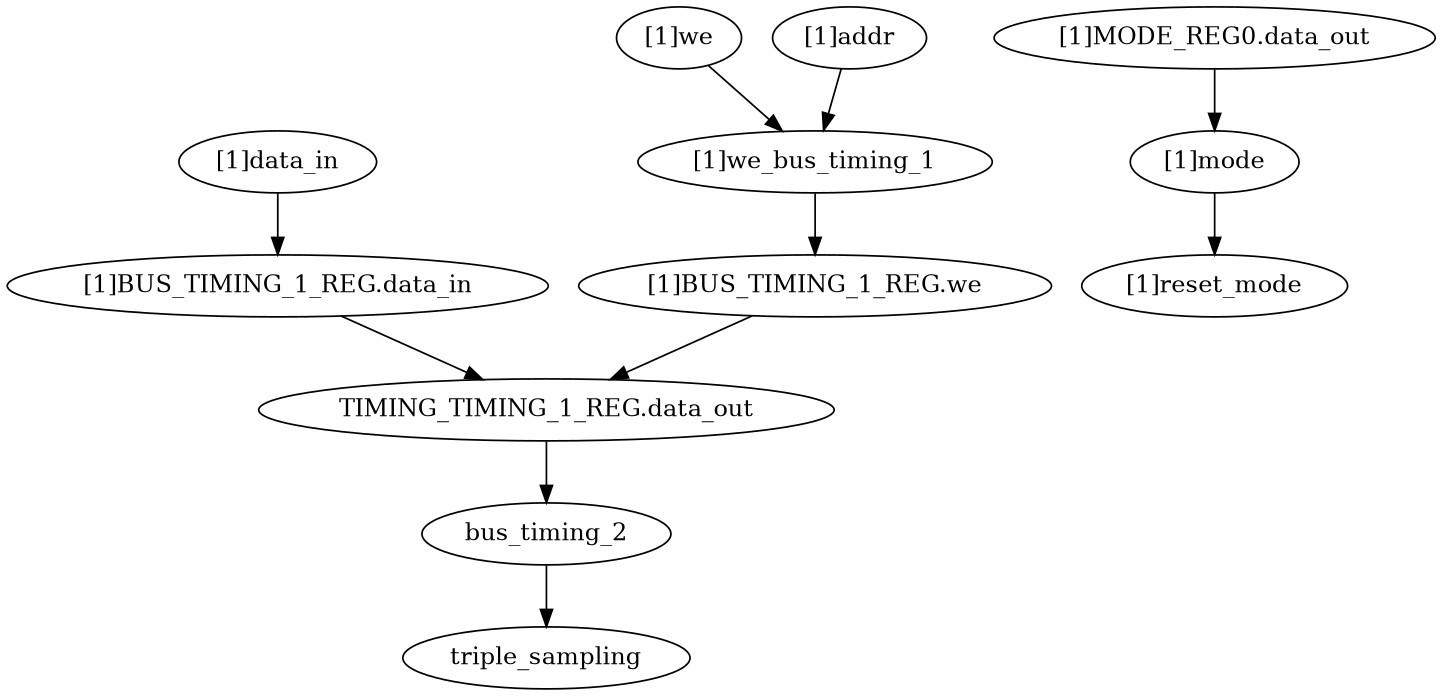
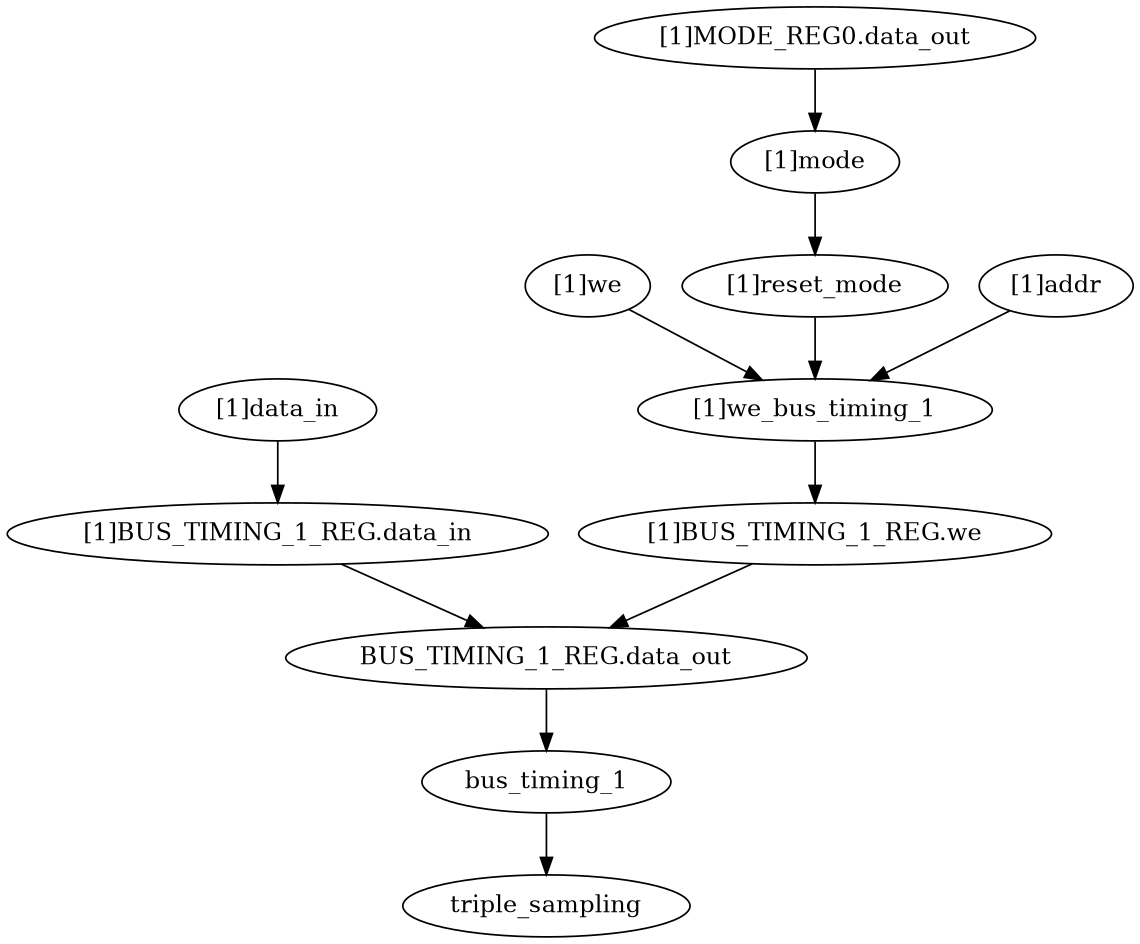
none -> (815, 339)
(546, 410) -> (546, 658)
(546, 534) -> (546, 782)
